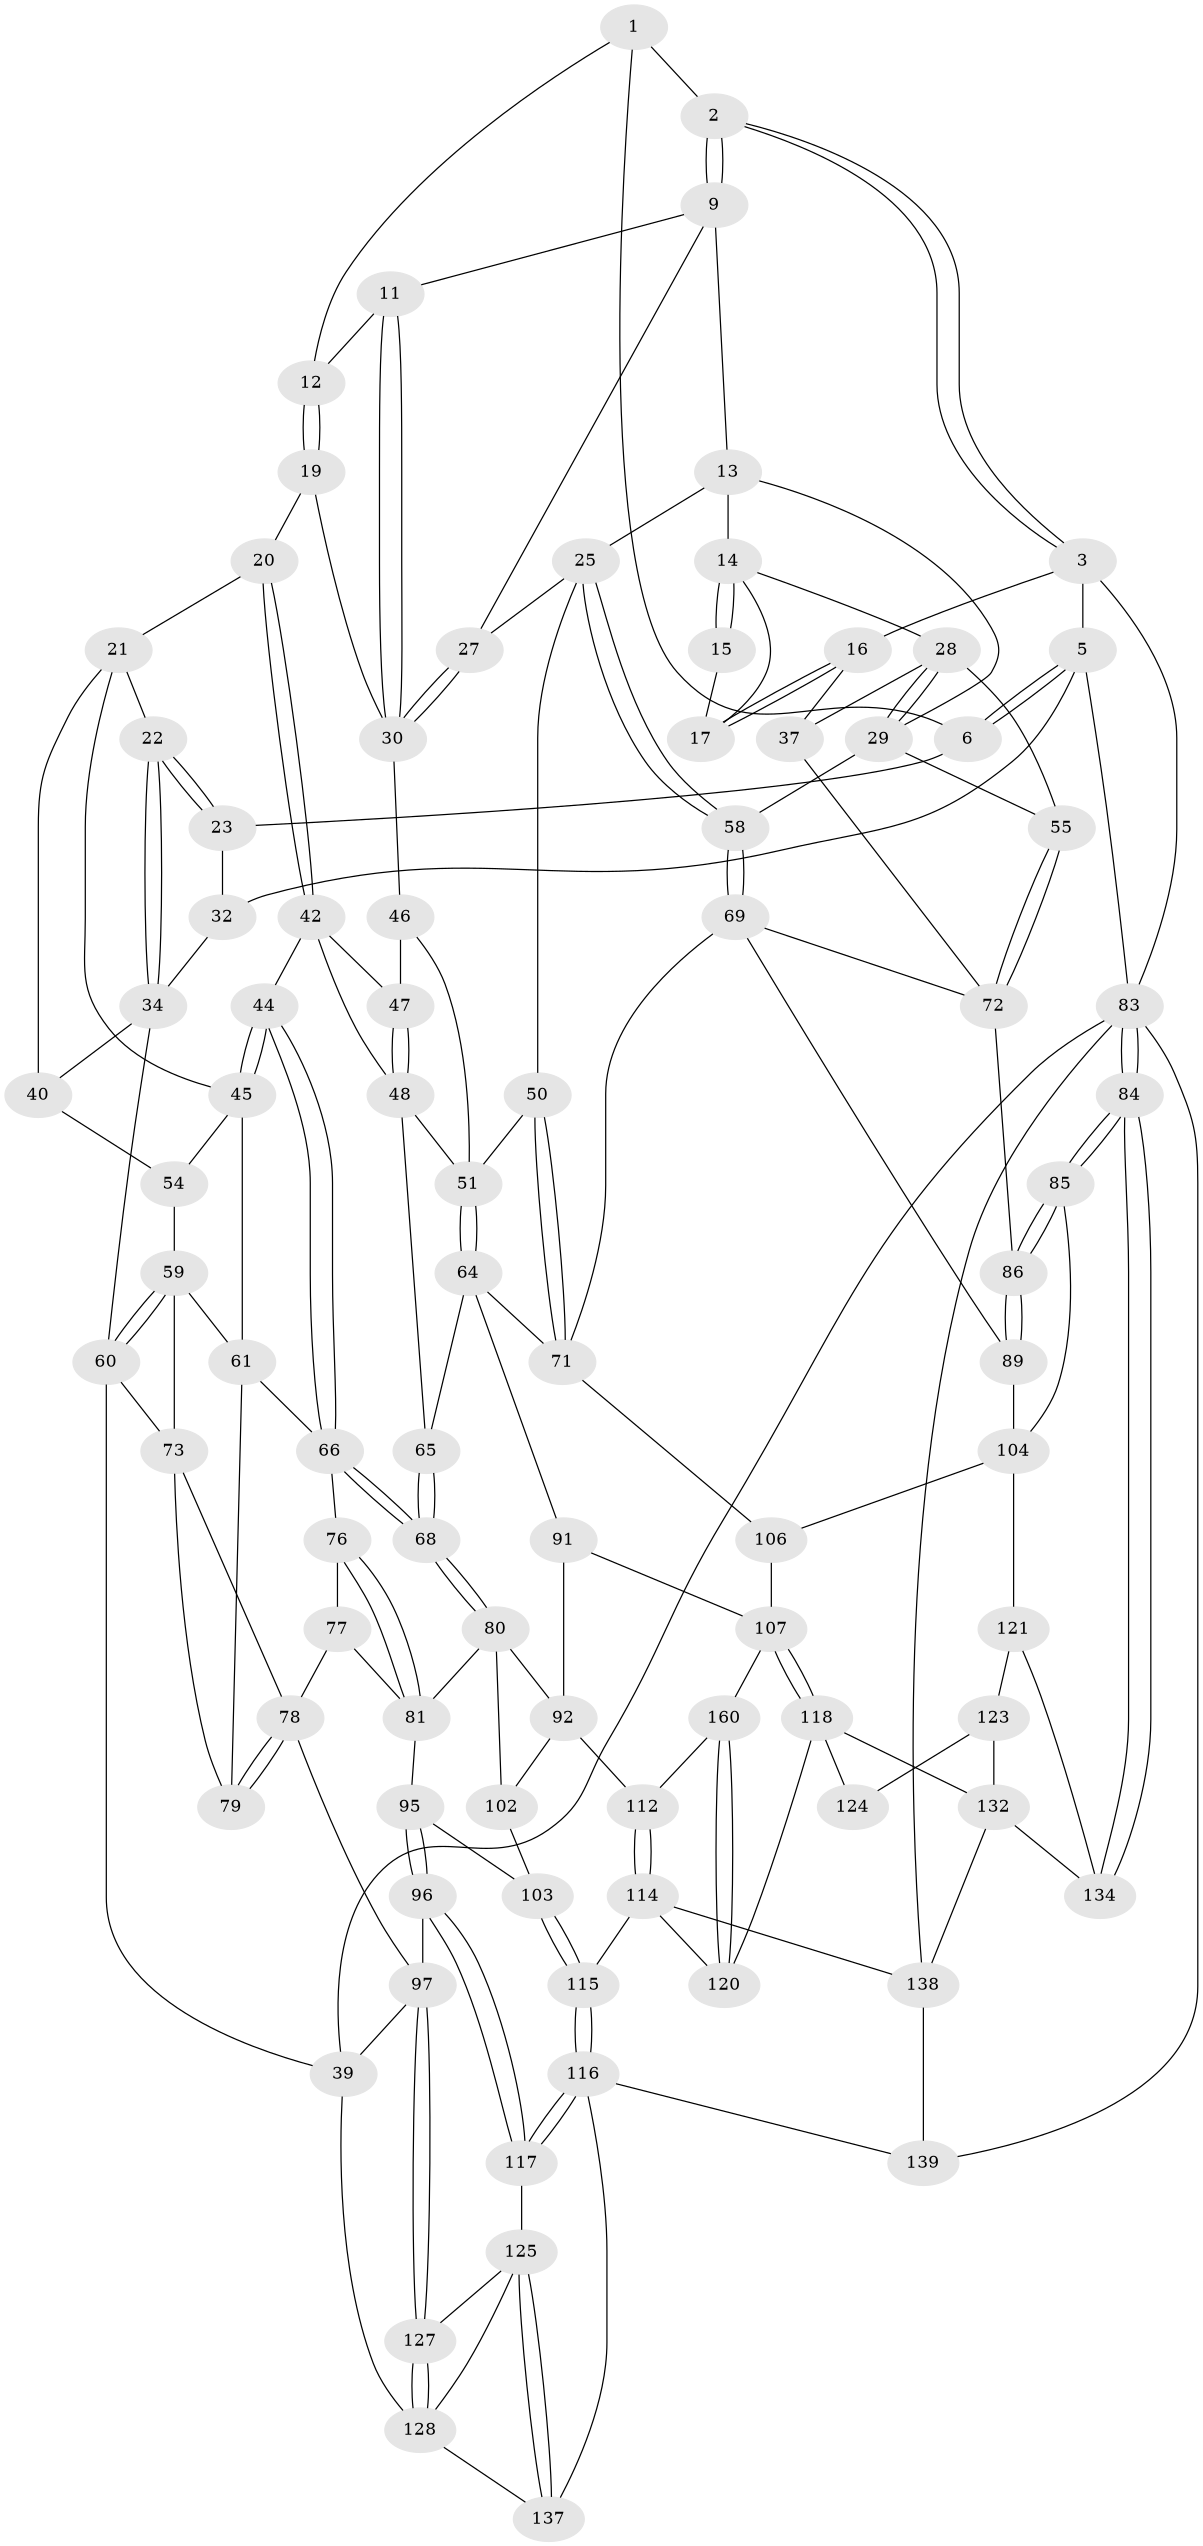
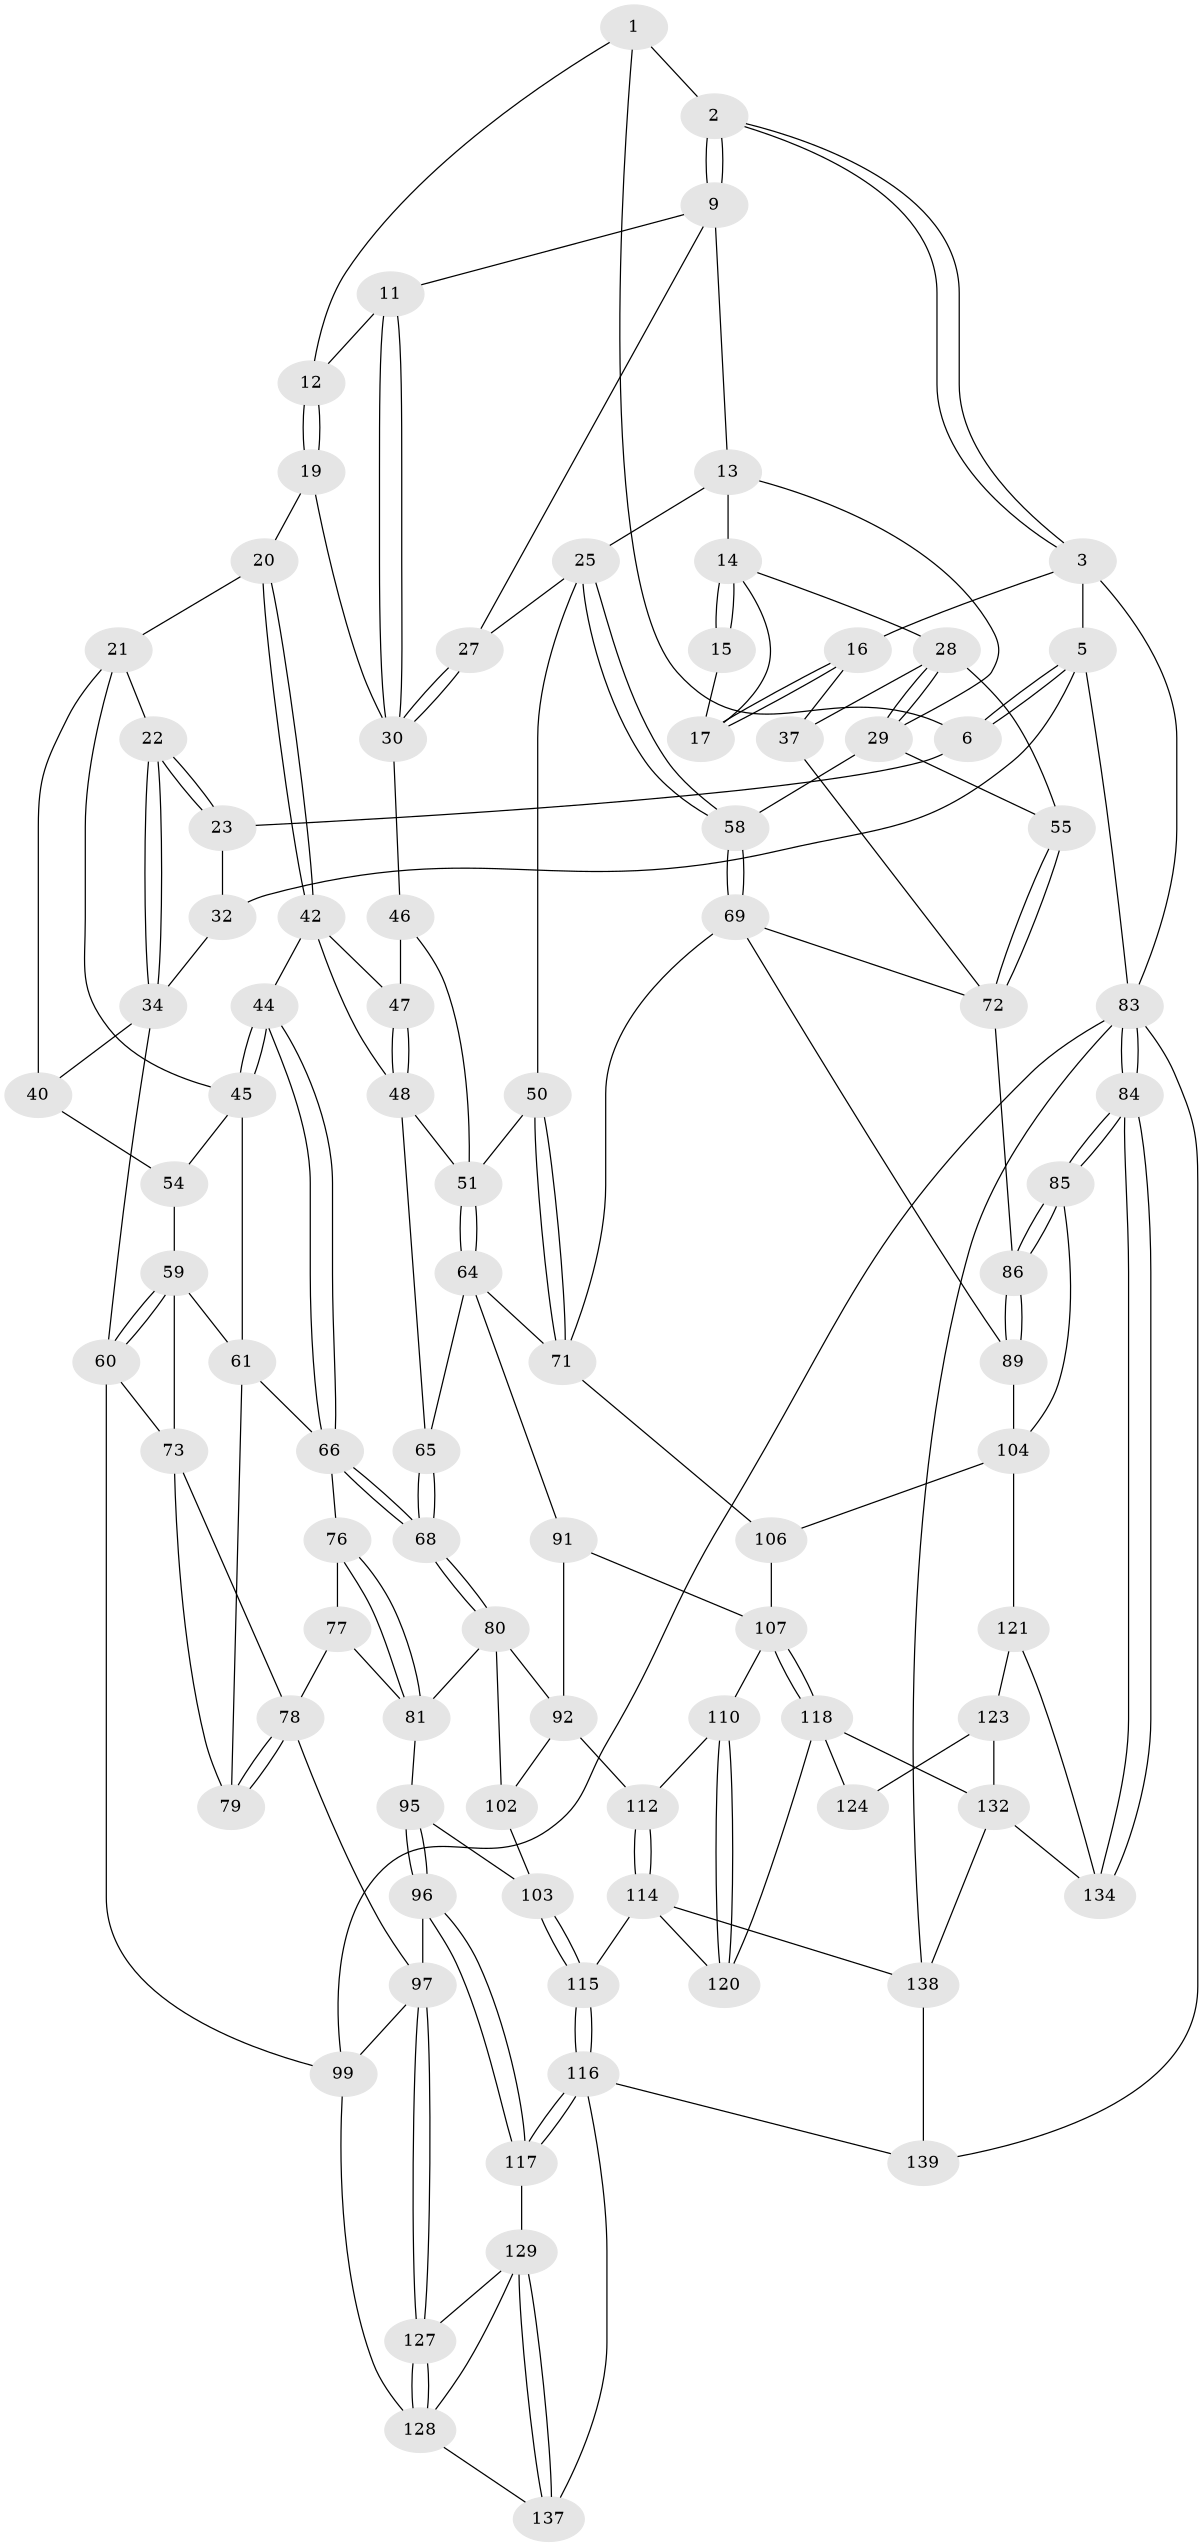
(724, 1718) -> (724, 1718)
(344, 2074) -> (344, 2074)
(522, 2252) -> (522, 2252)
